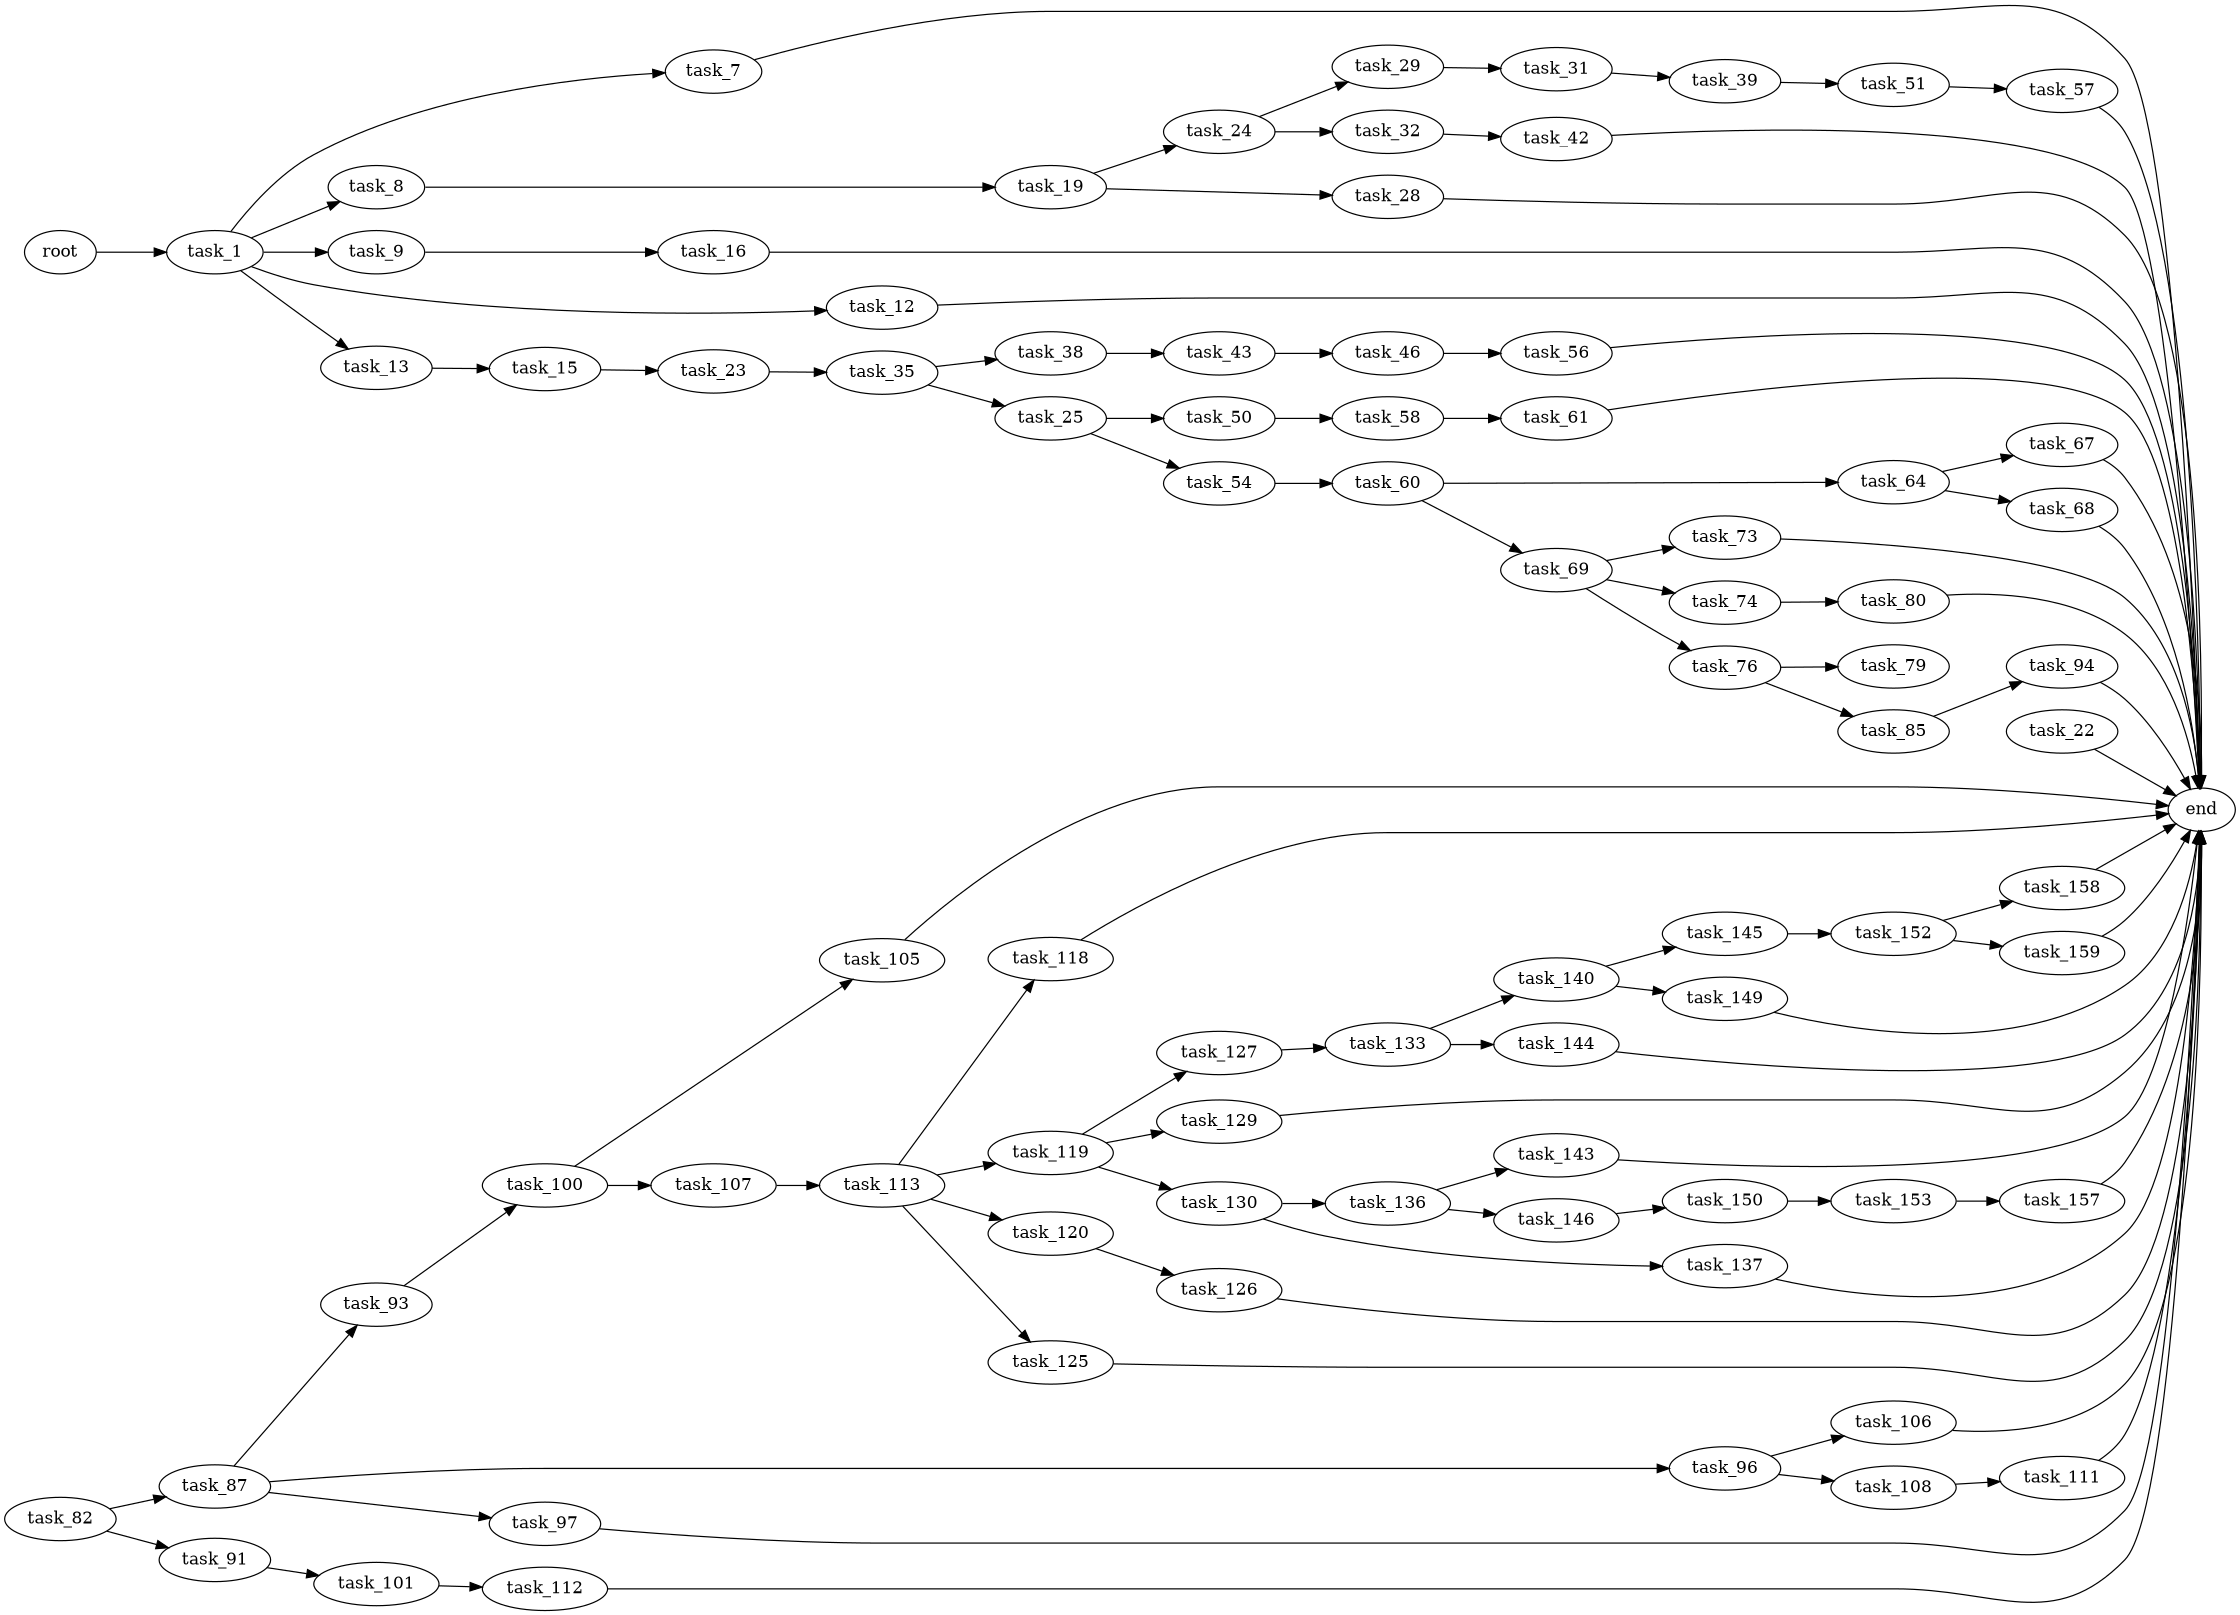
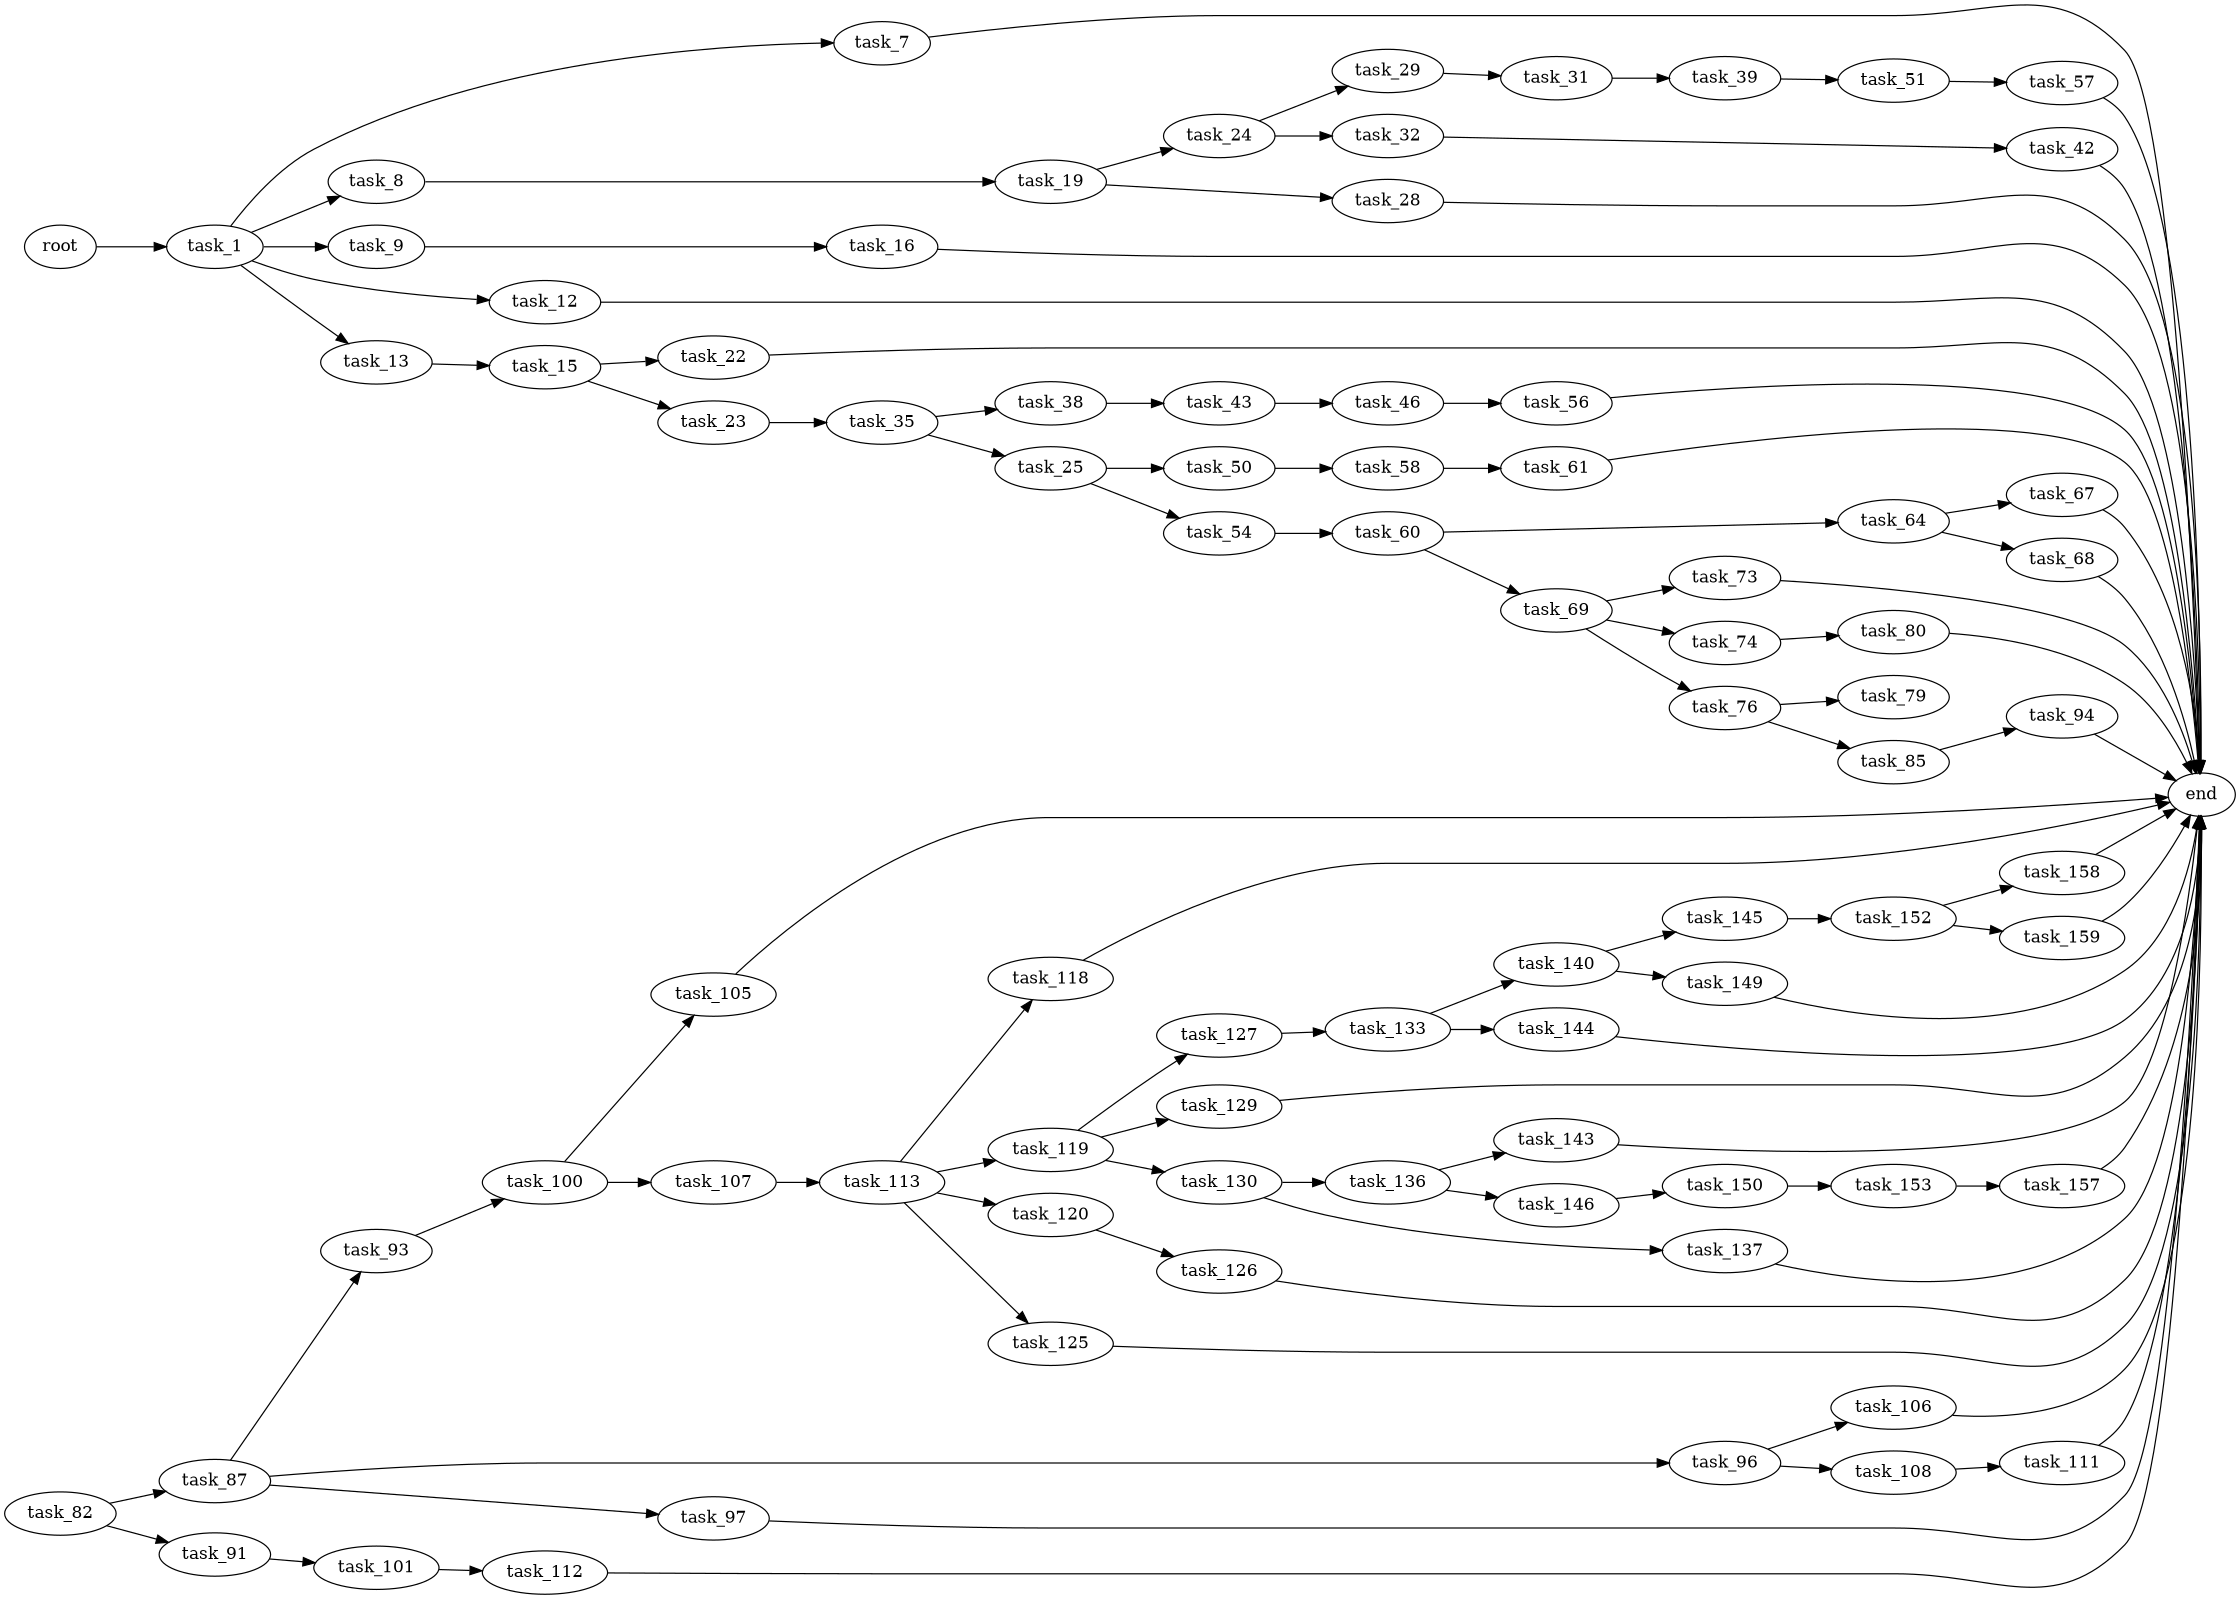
none -> (623, 363)
